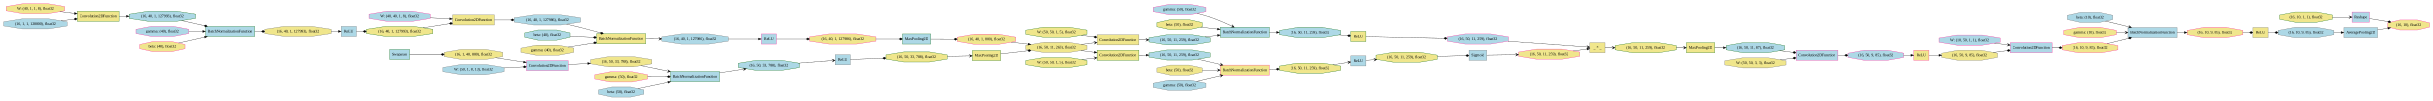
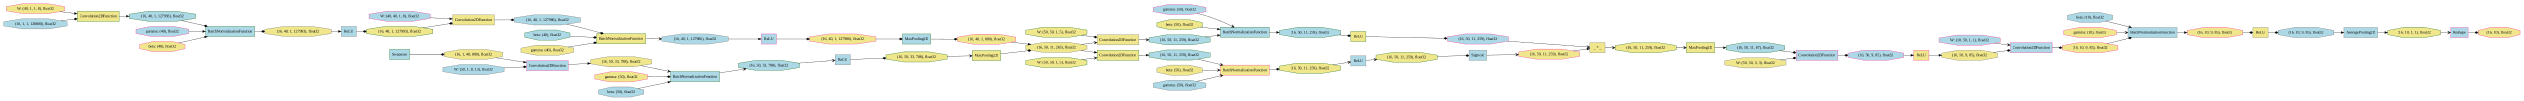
(2383, 29) -> (2381, 33)
